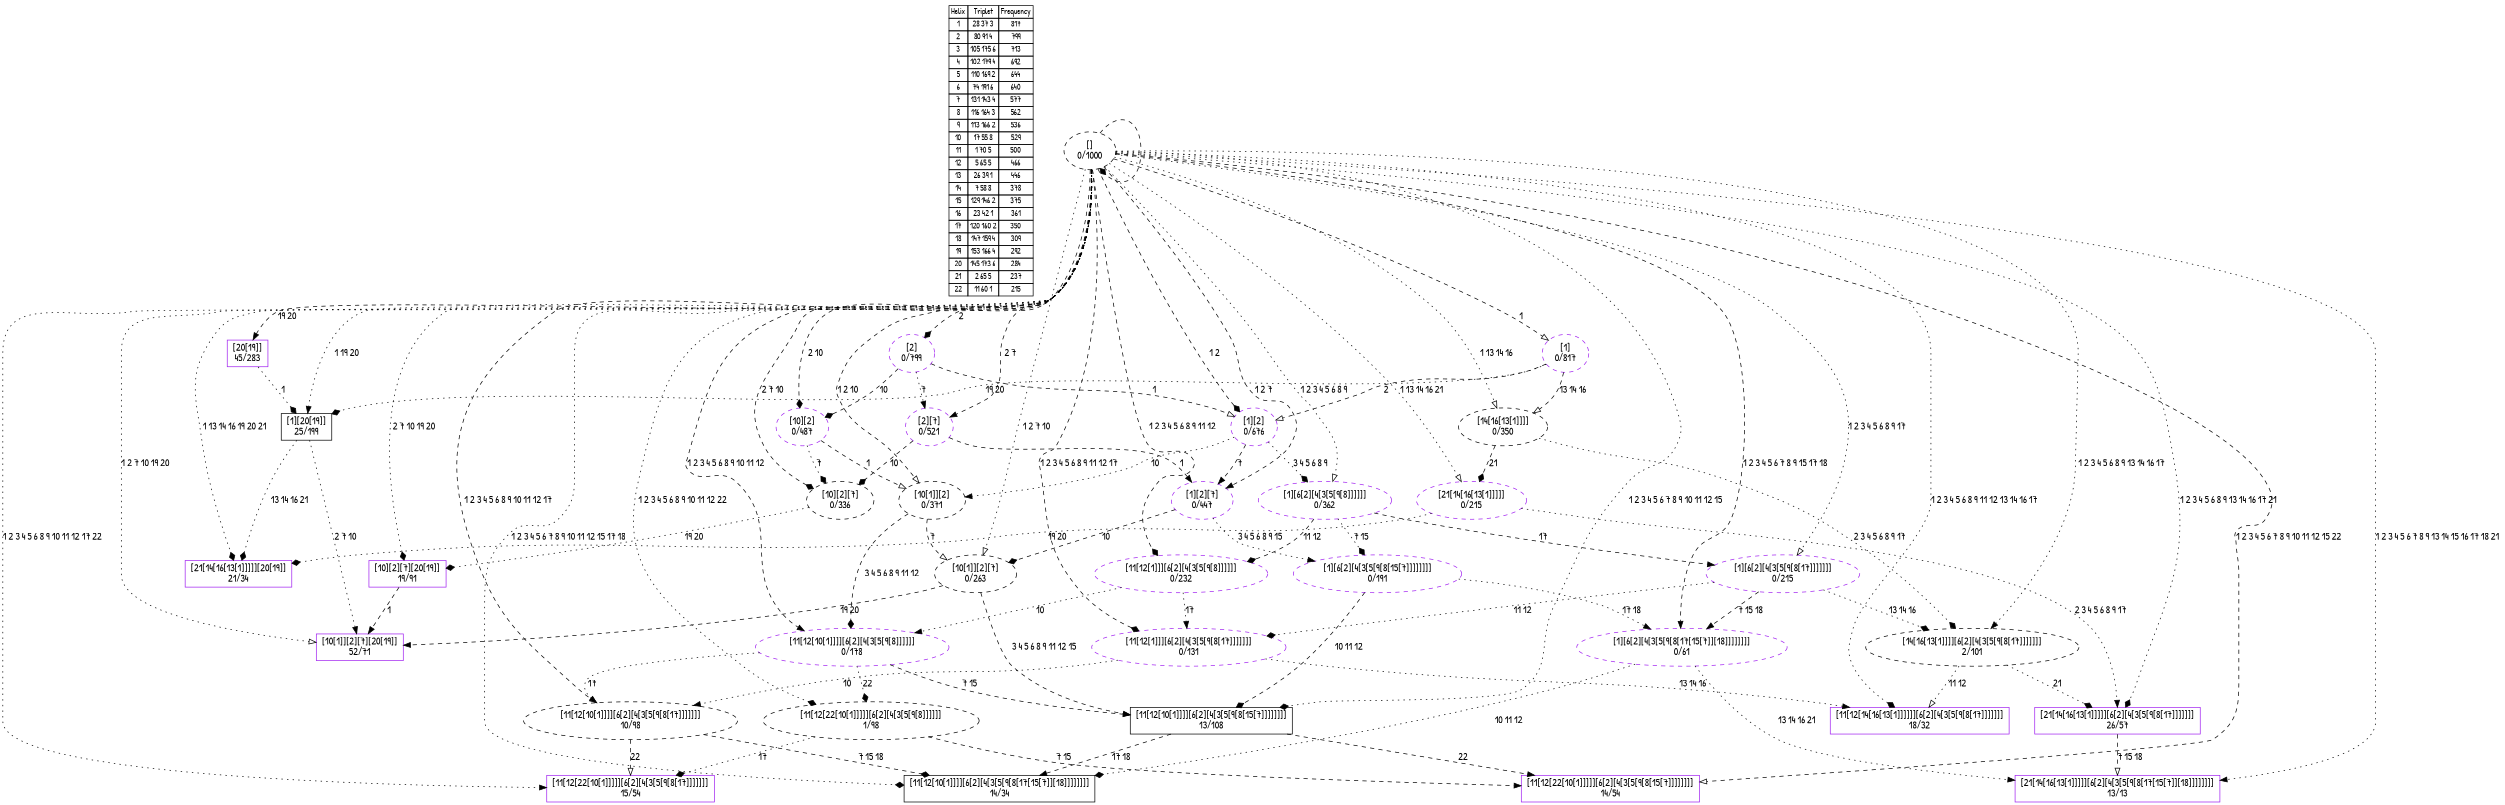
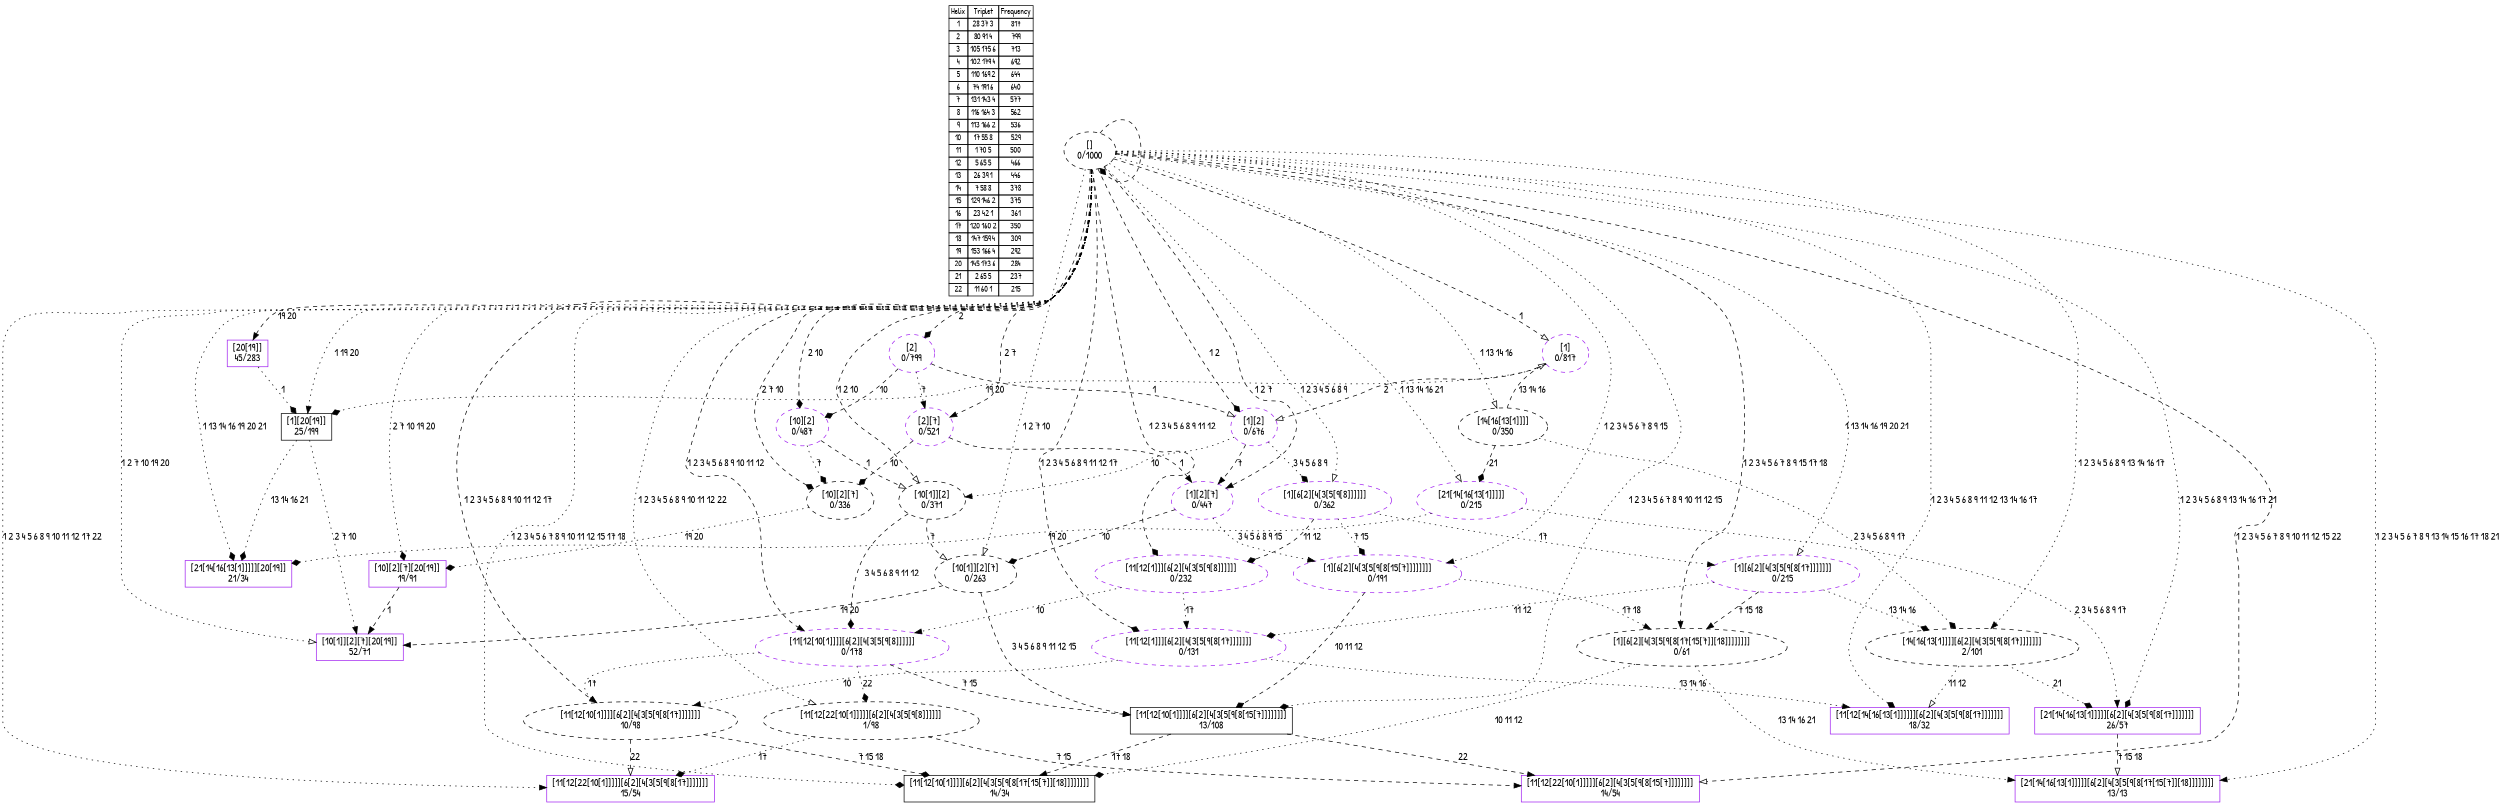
none -> (1516, 255)
(716, 330) -> (716, 330)
(1556, 393) -> (1519, 384)
(1878, 427) -> (1878, 427)
(1540, 542) -> (1540, 542)
(1682, 647) -> (1682, 647)
